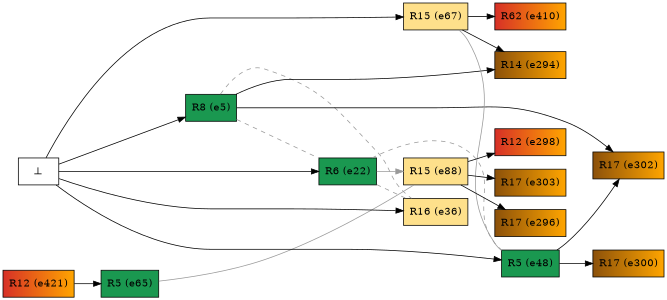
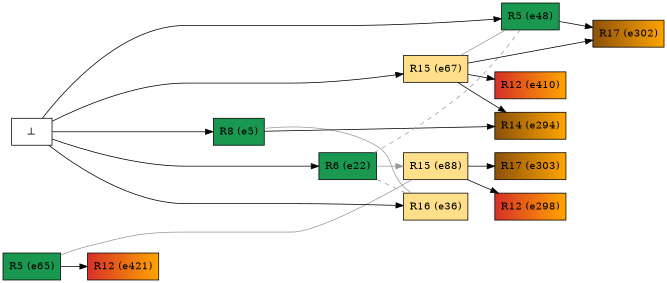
(530, 16) -> (530, 85)
(329, 103) -> (351, 135)
(427, 108) -> (527, 52)
(278, 139) -> none
(530, 223) -> none
(628, 264) -> none
(84, 284) -> (70, 267)
